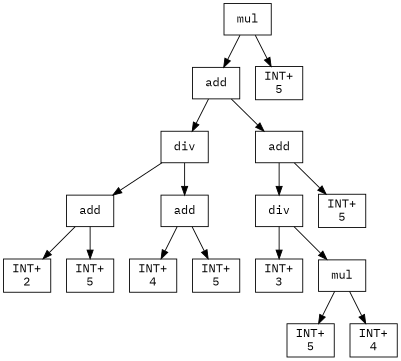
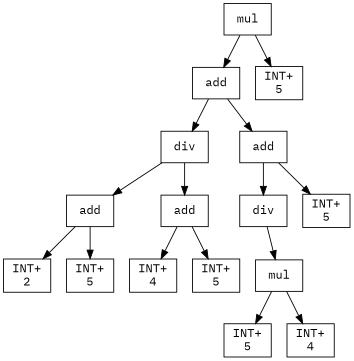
(279, 276) -> none
